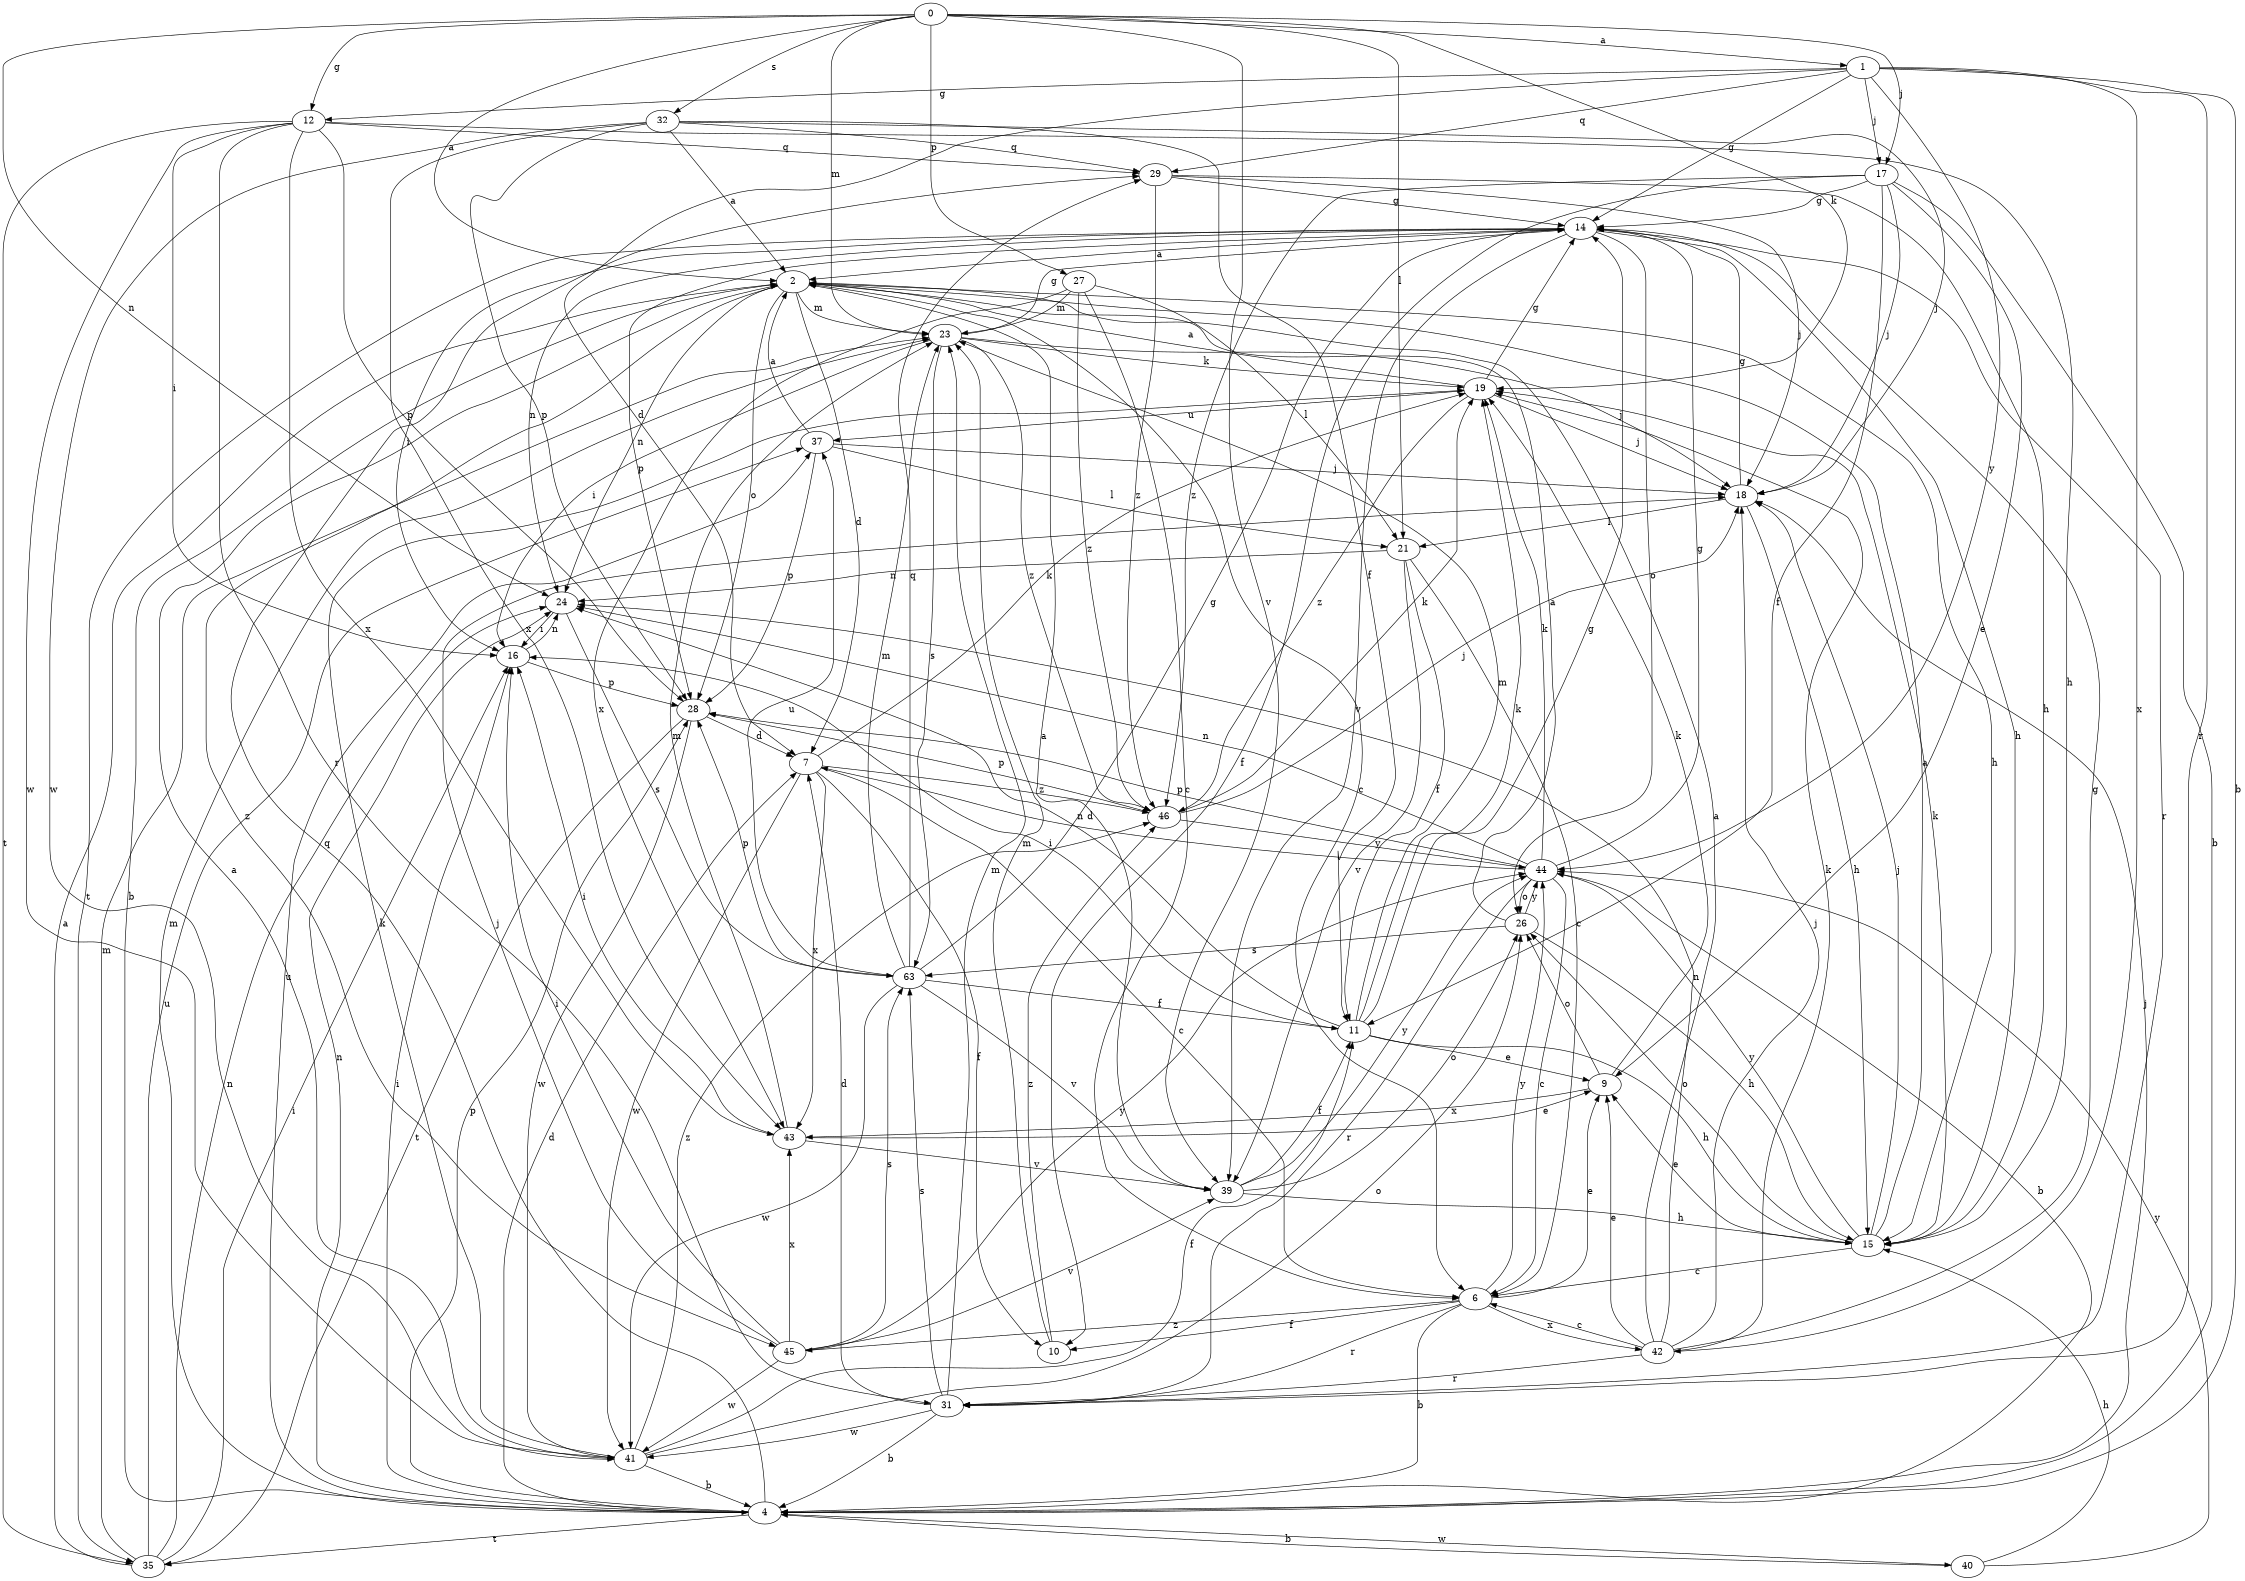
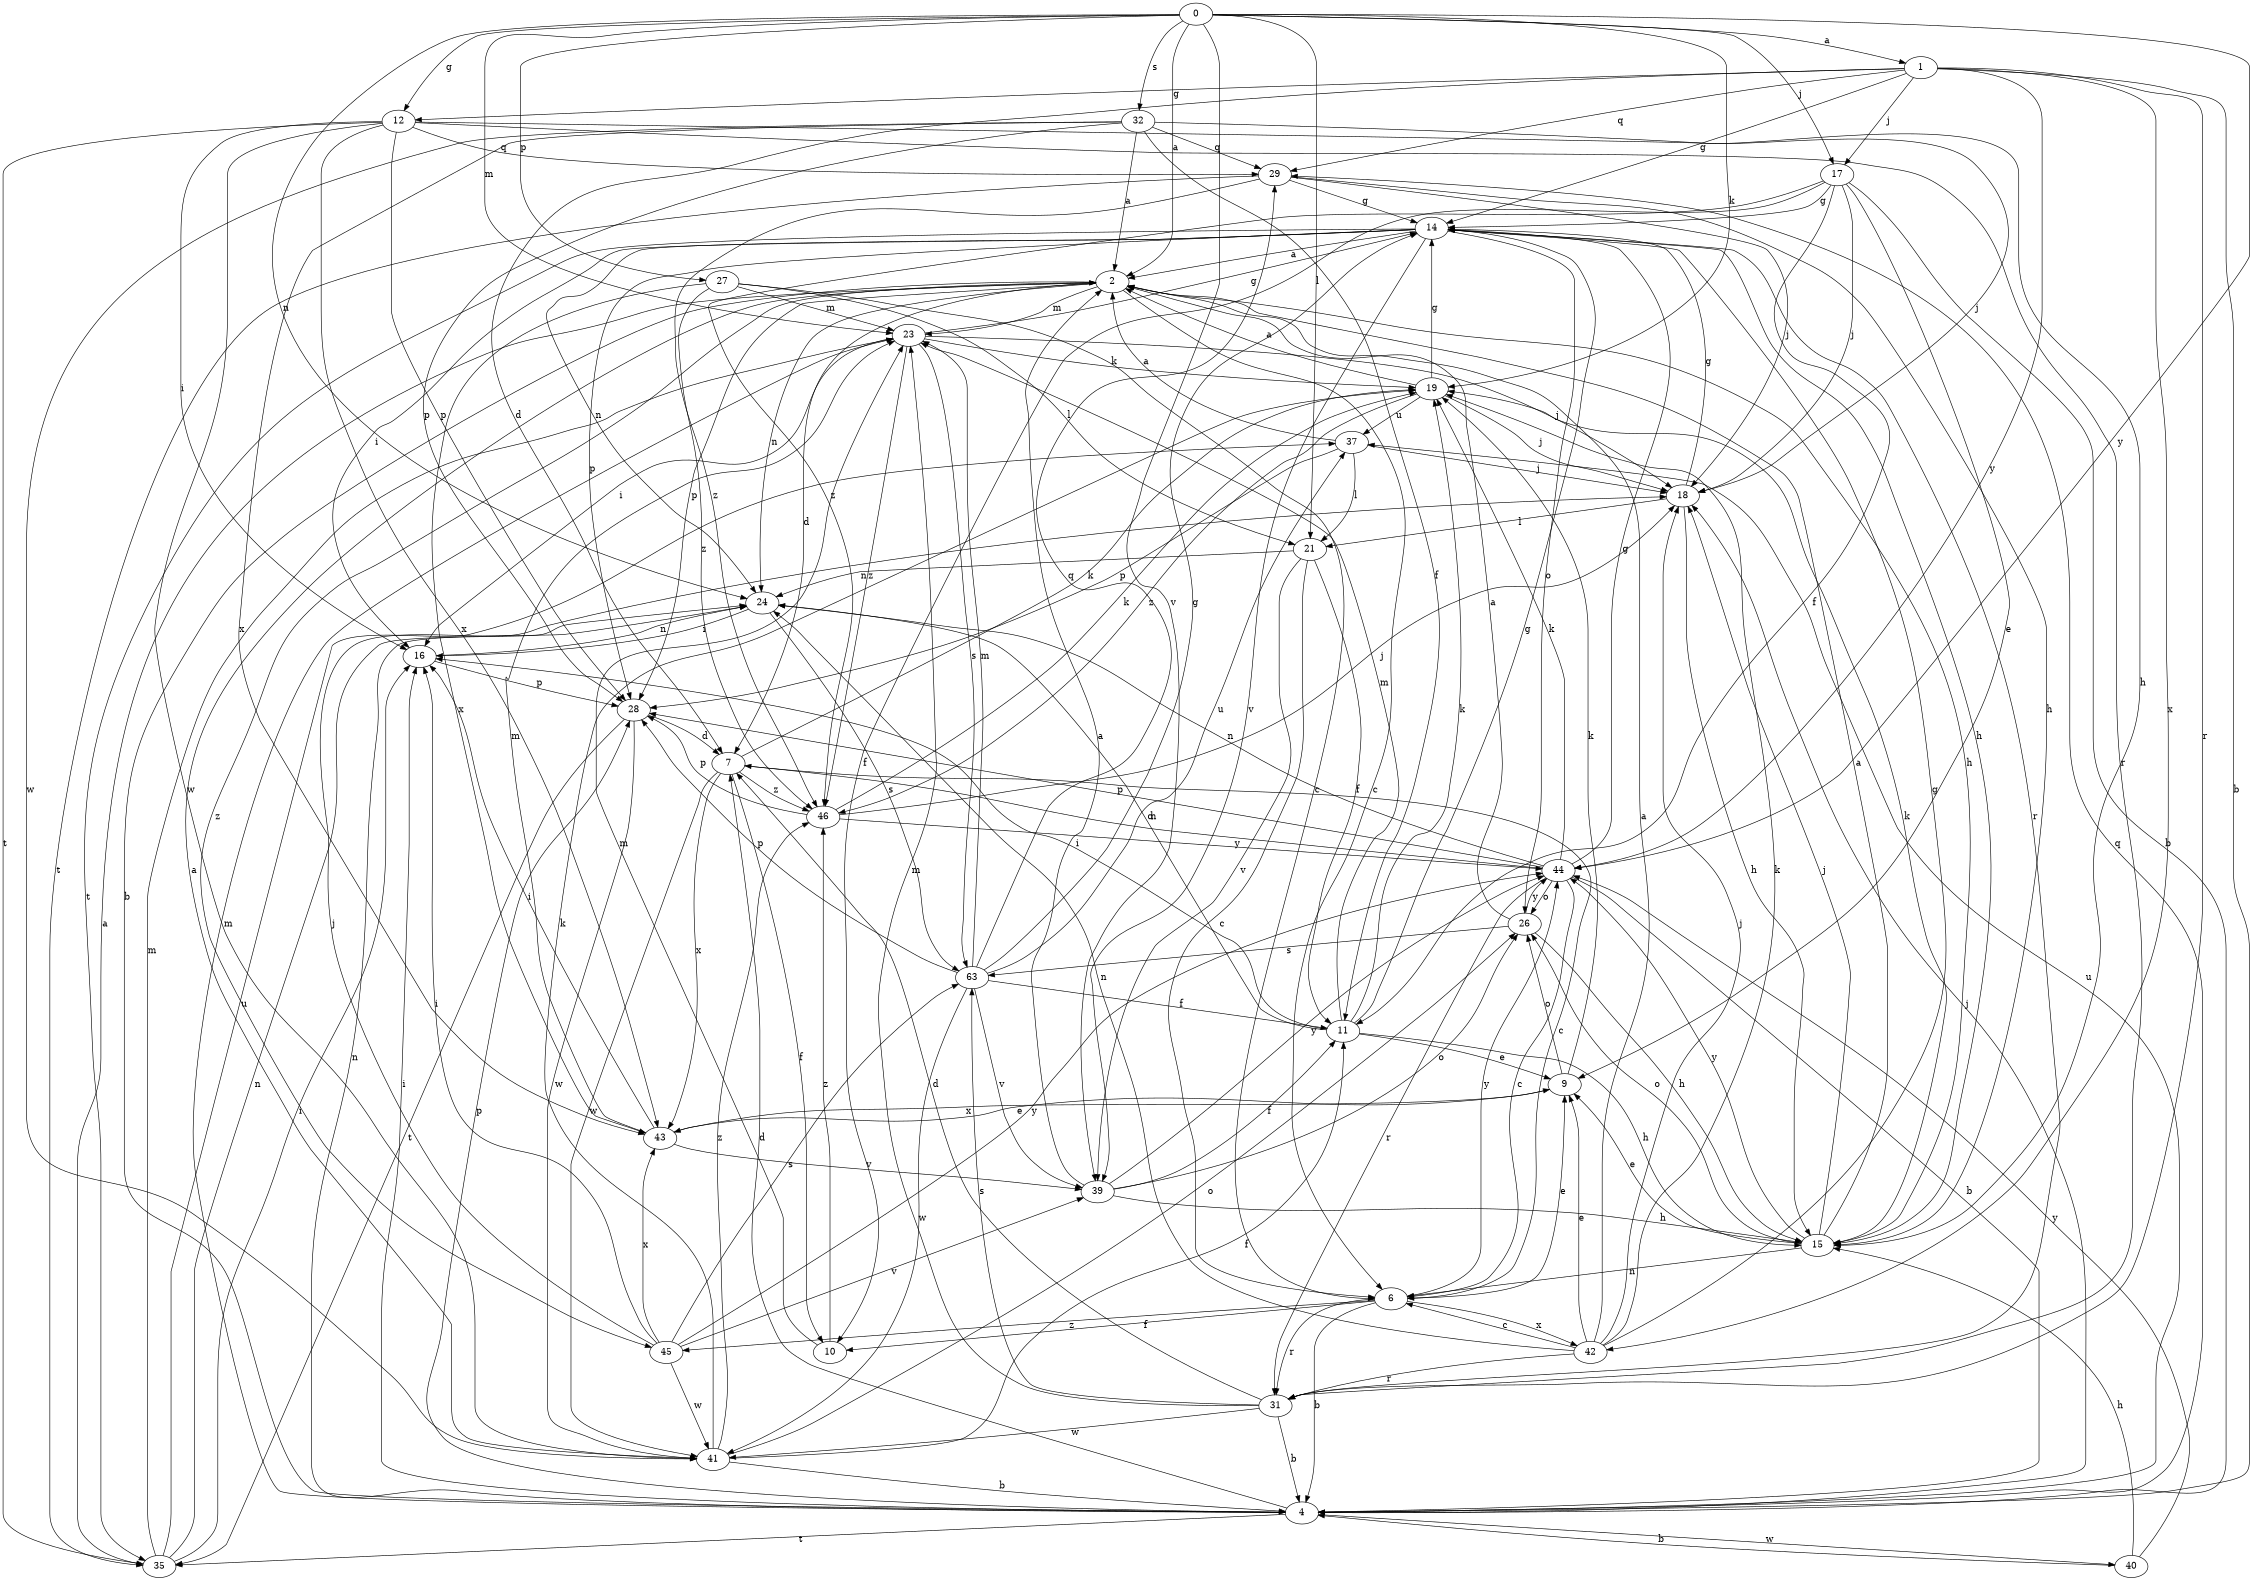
none -> (2249, 110)
none -> (166, 456)
(753, 496) -> (695, 496)
(1698, 1272) -> (1632, 1272)
